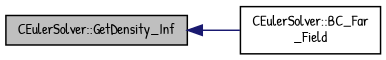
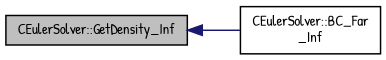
(310, 30) -> (310, 30)
